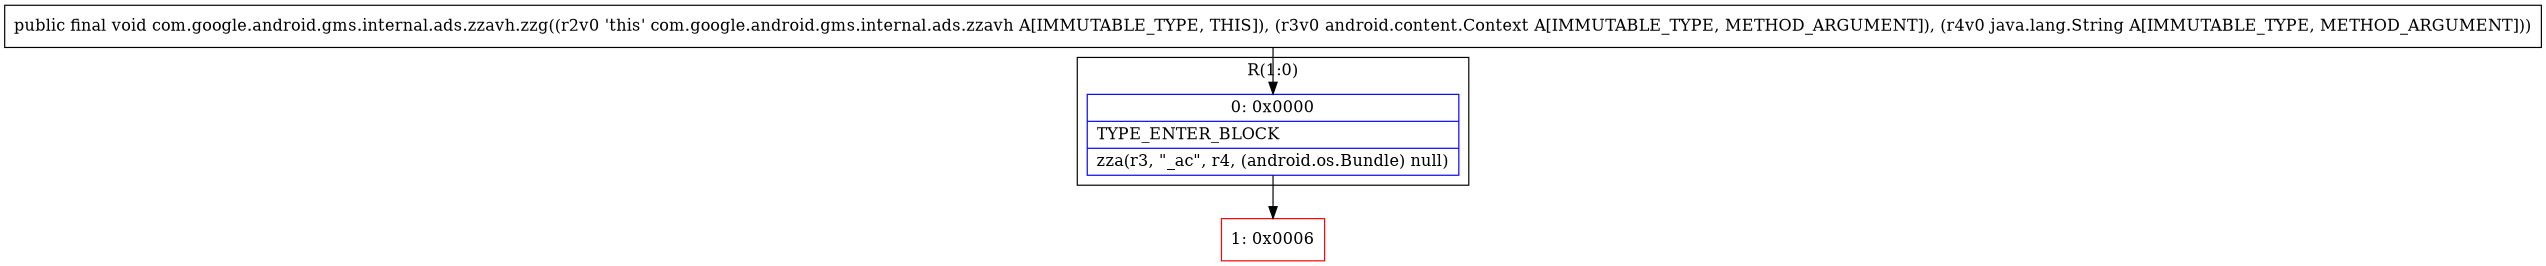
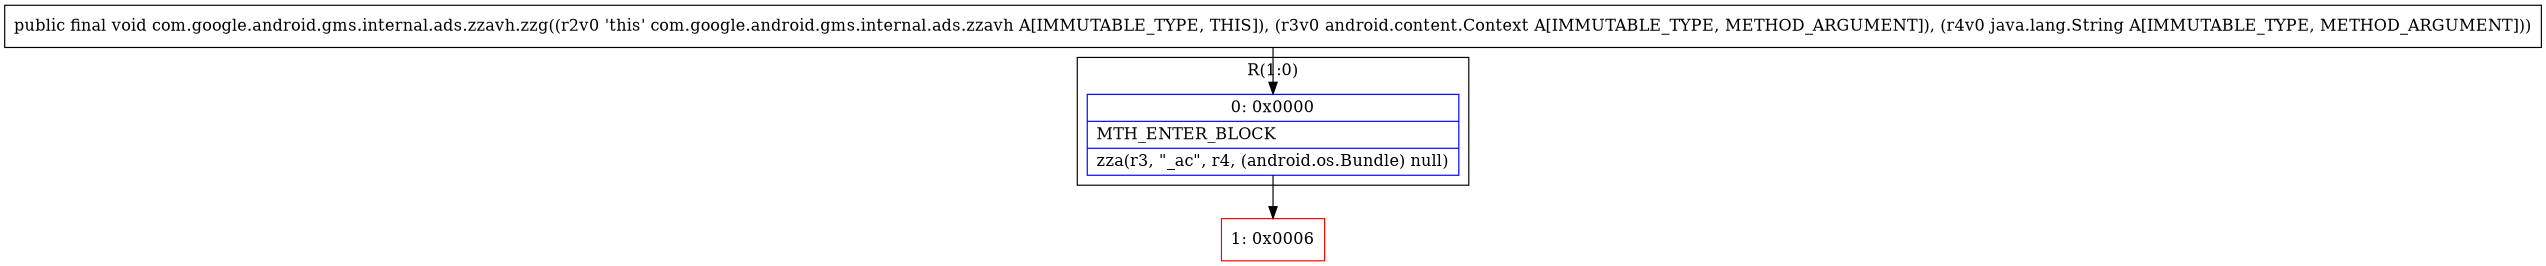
(1189, 134) -> (1187, 134)
